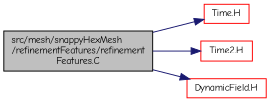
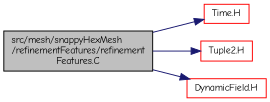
(227, 51) -> (227, 51)
